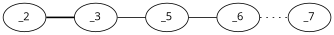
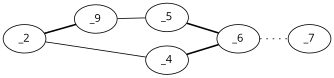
(96, 17) -> (96, 19)
(203, 17) -> (203, 28)
none -> (167, 60)
